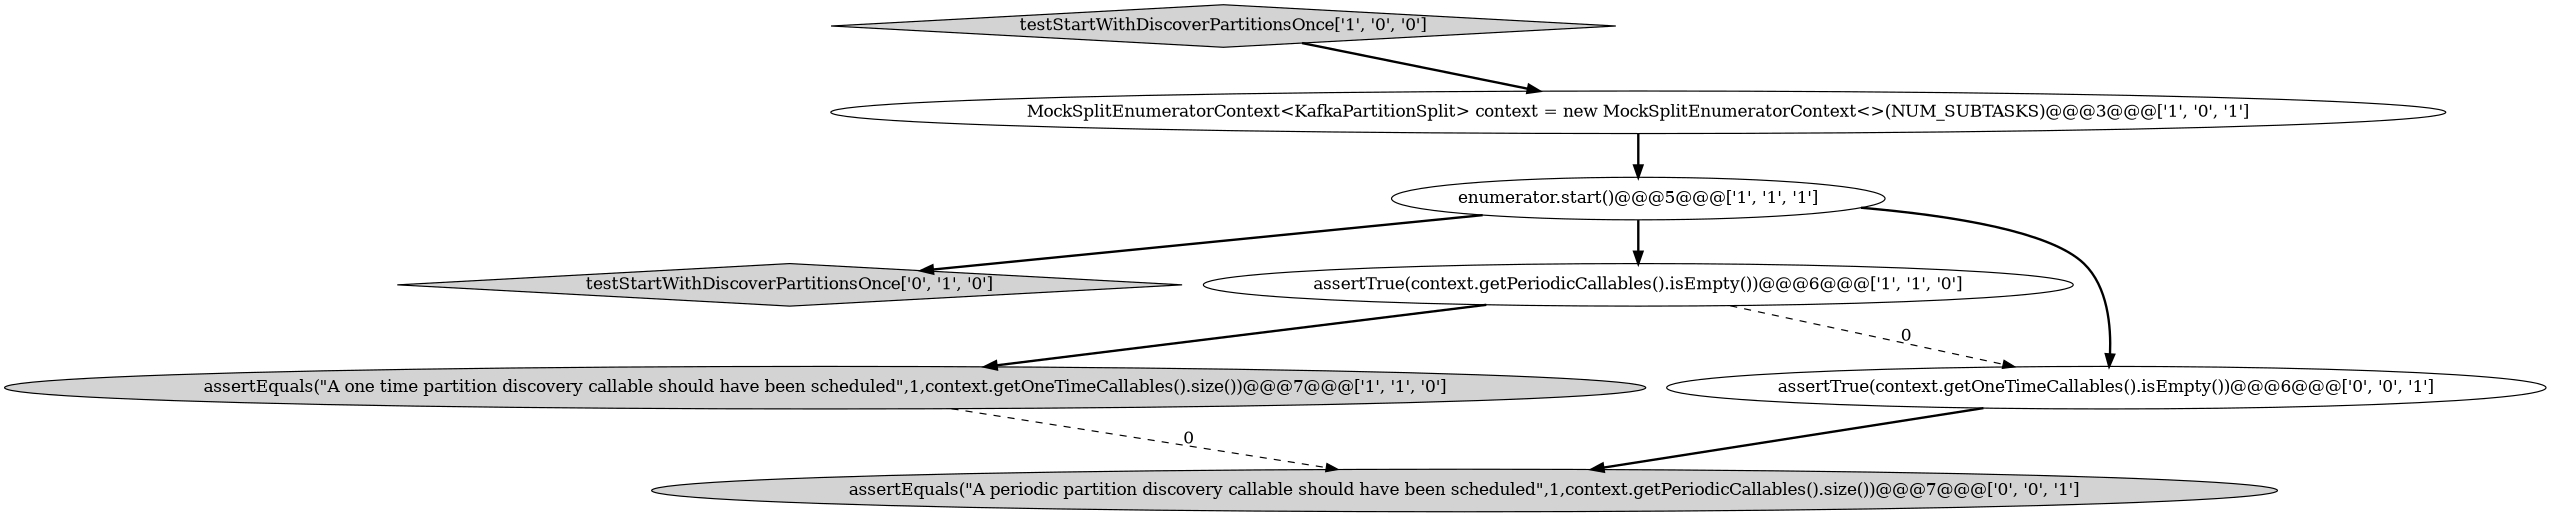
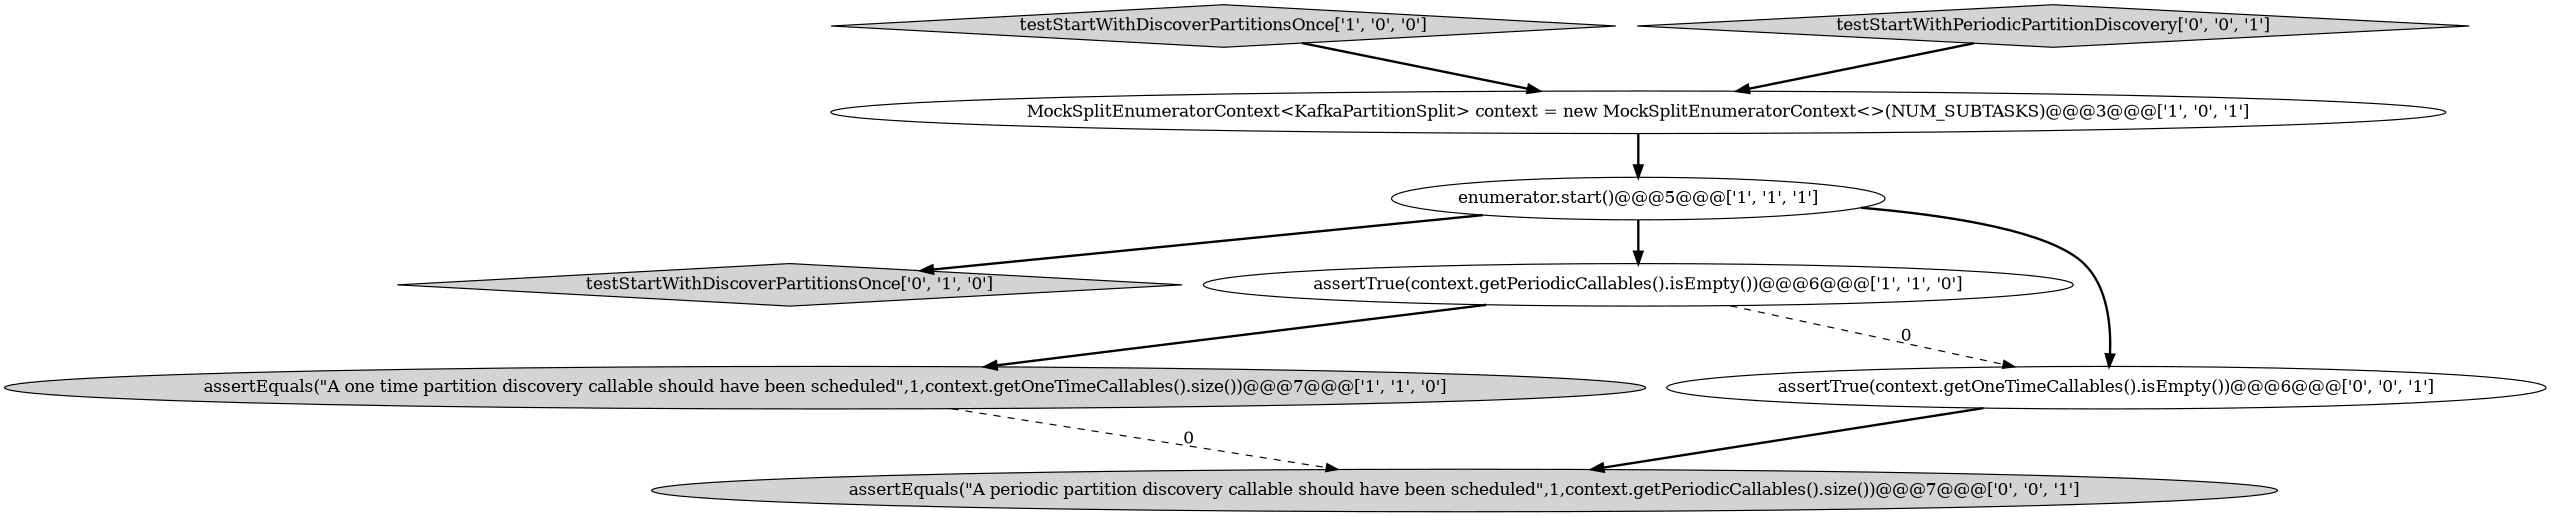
none -> (2053, 26)
